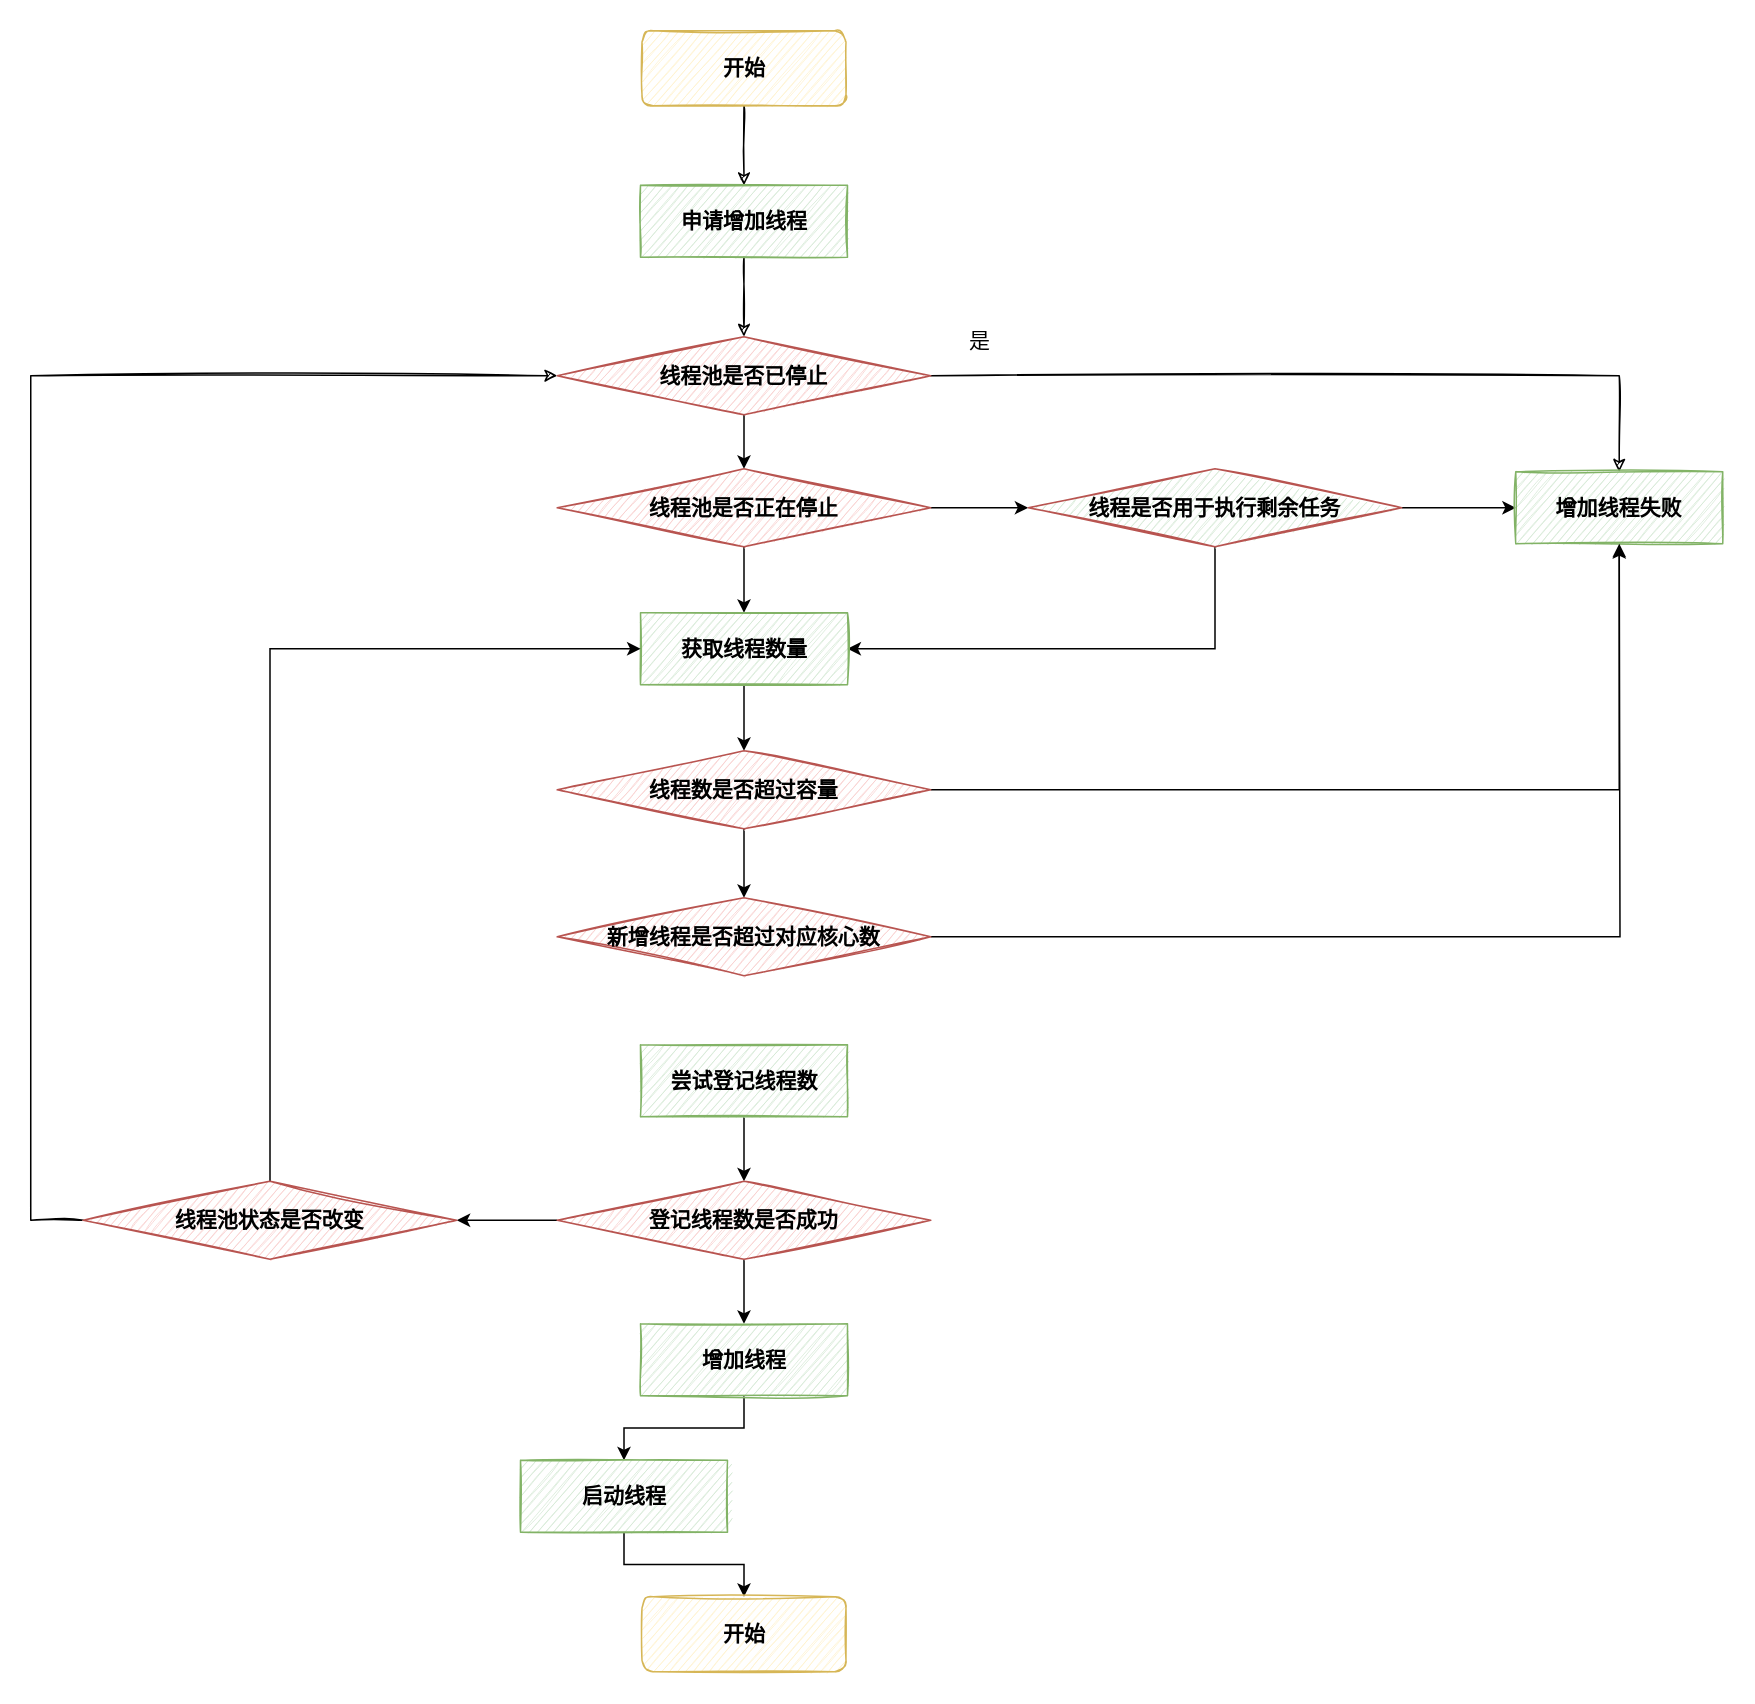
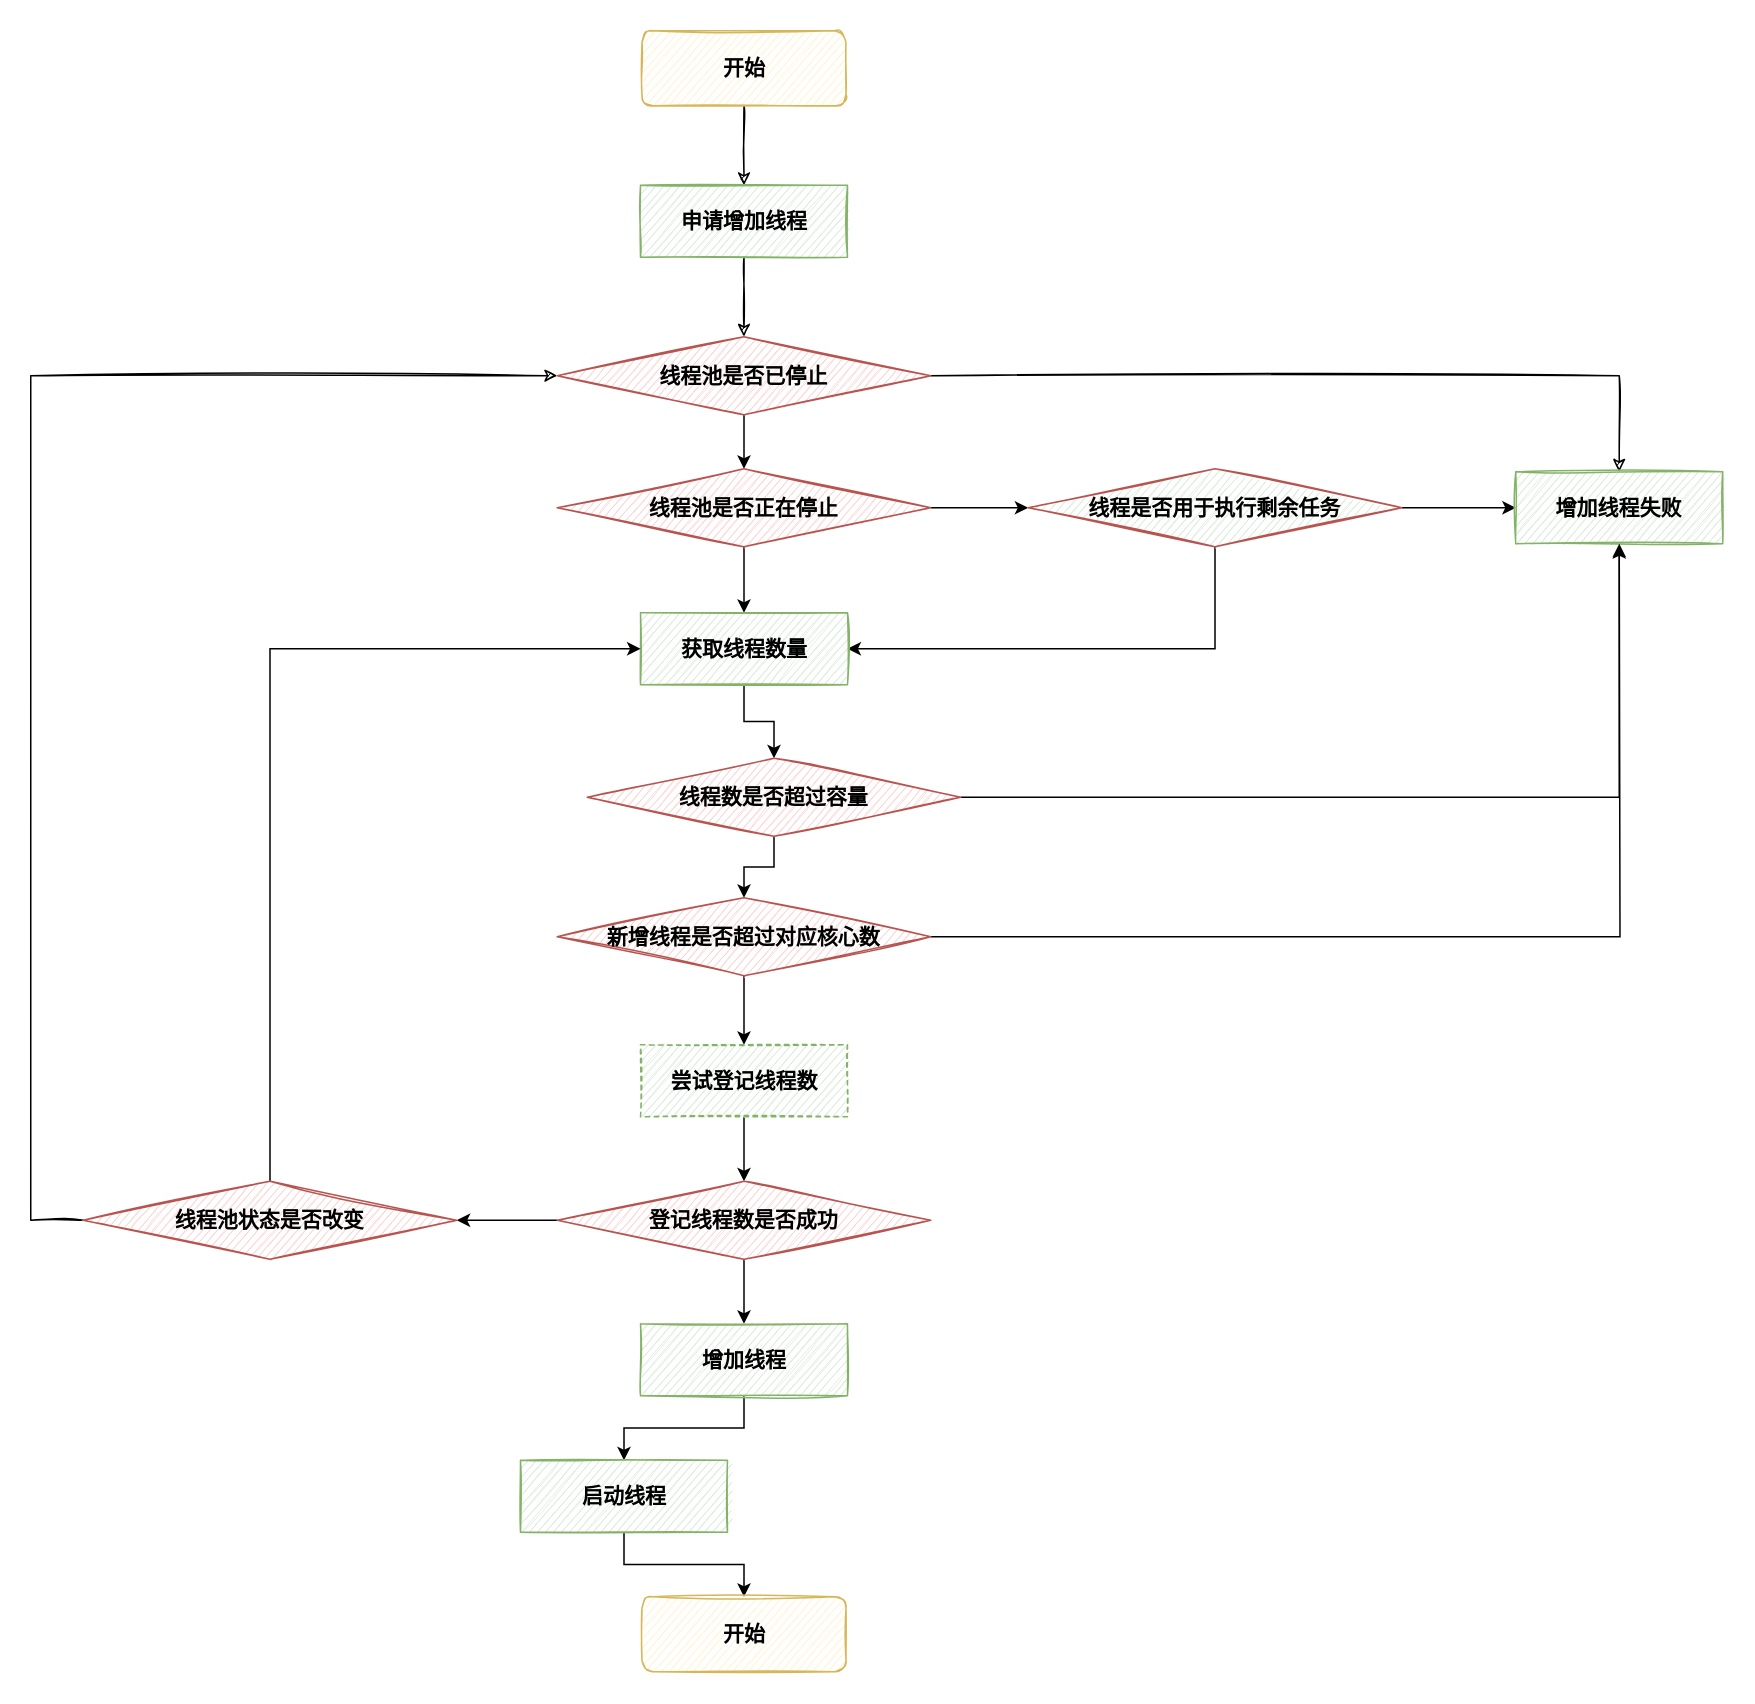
(980, 341) -> none
(744, 790) -> (774, 797)
none -> (744, 1006)
(744, 1081) -> (744, 1081)
